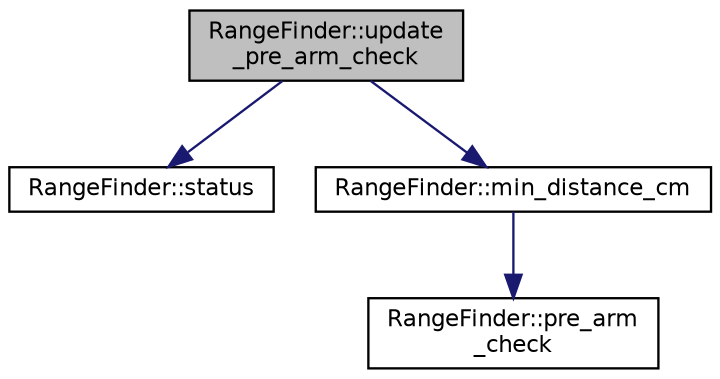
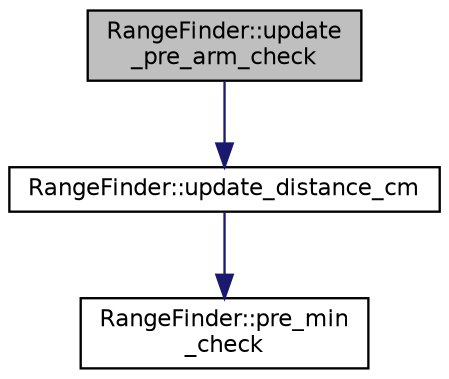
(142, 189) -> none
(513, 189) -> (225, 189)
(513, 333) -> (225, 333)
